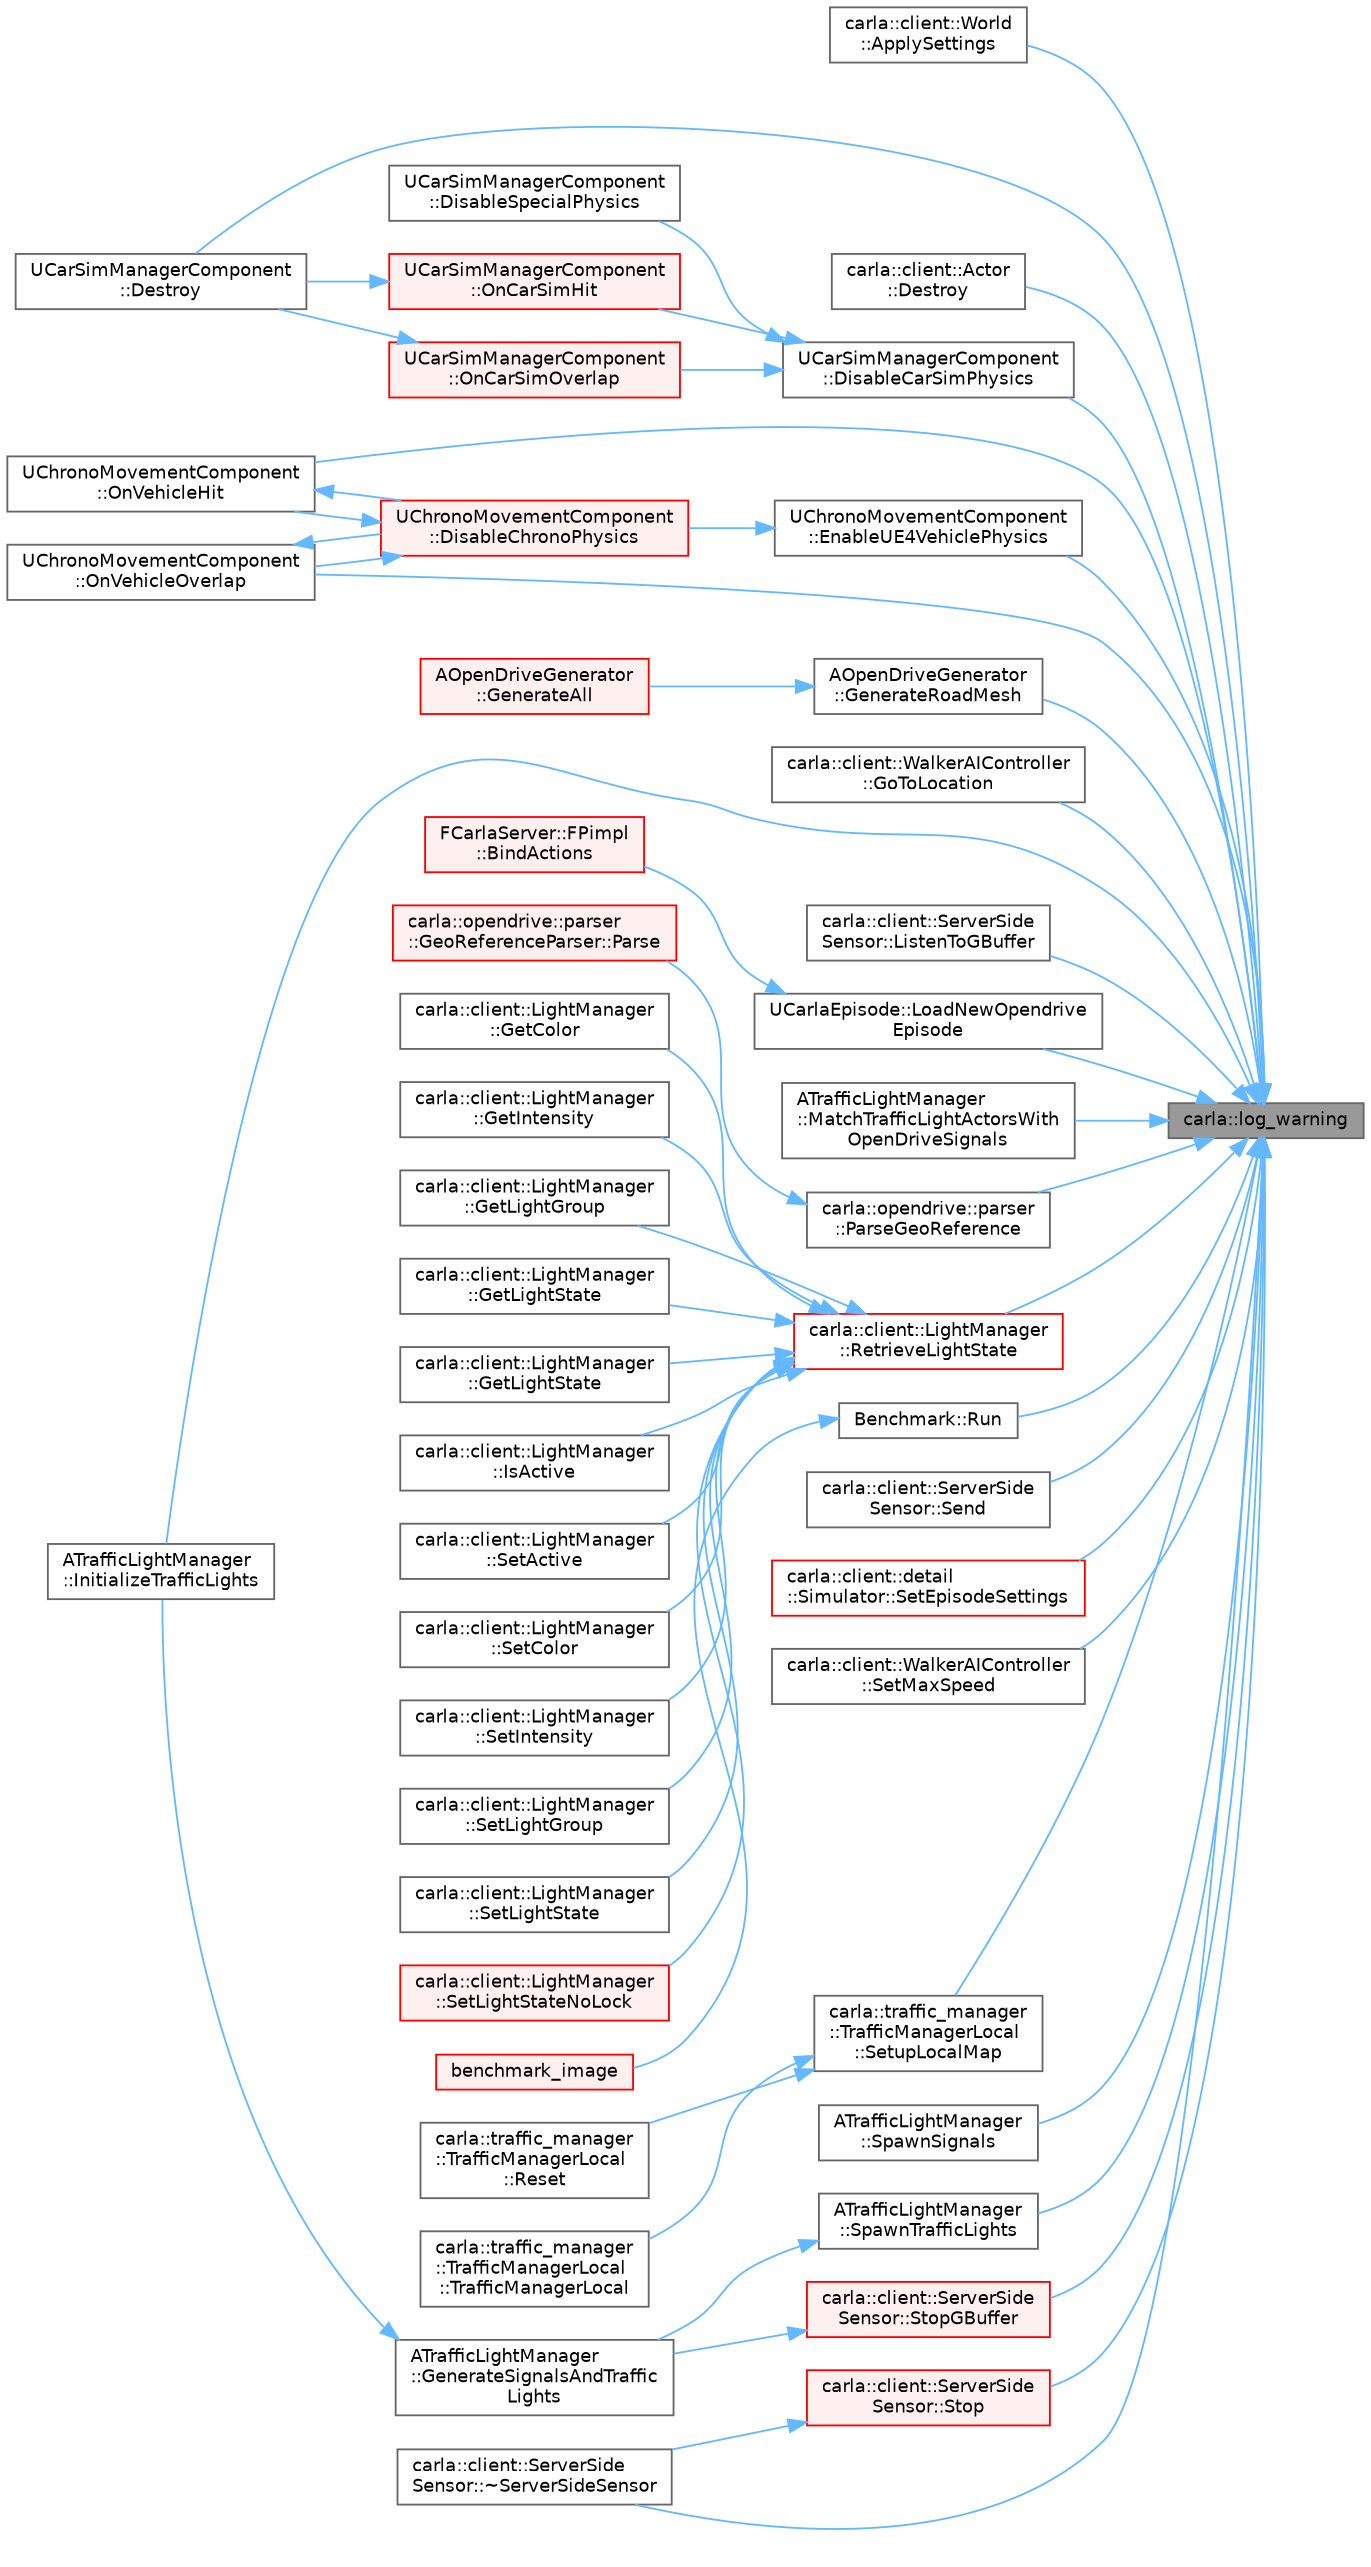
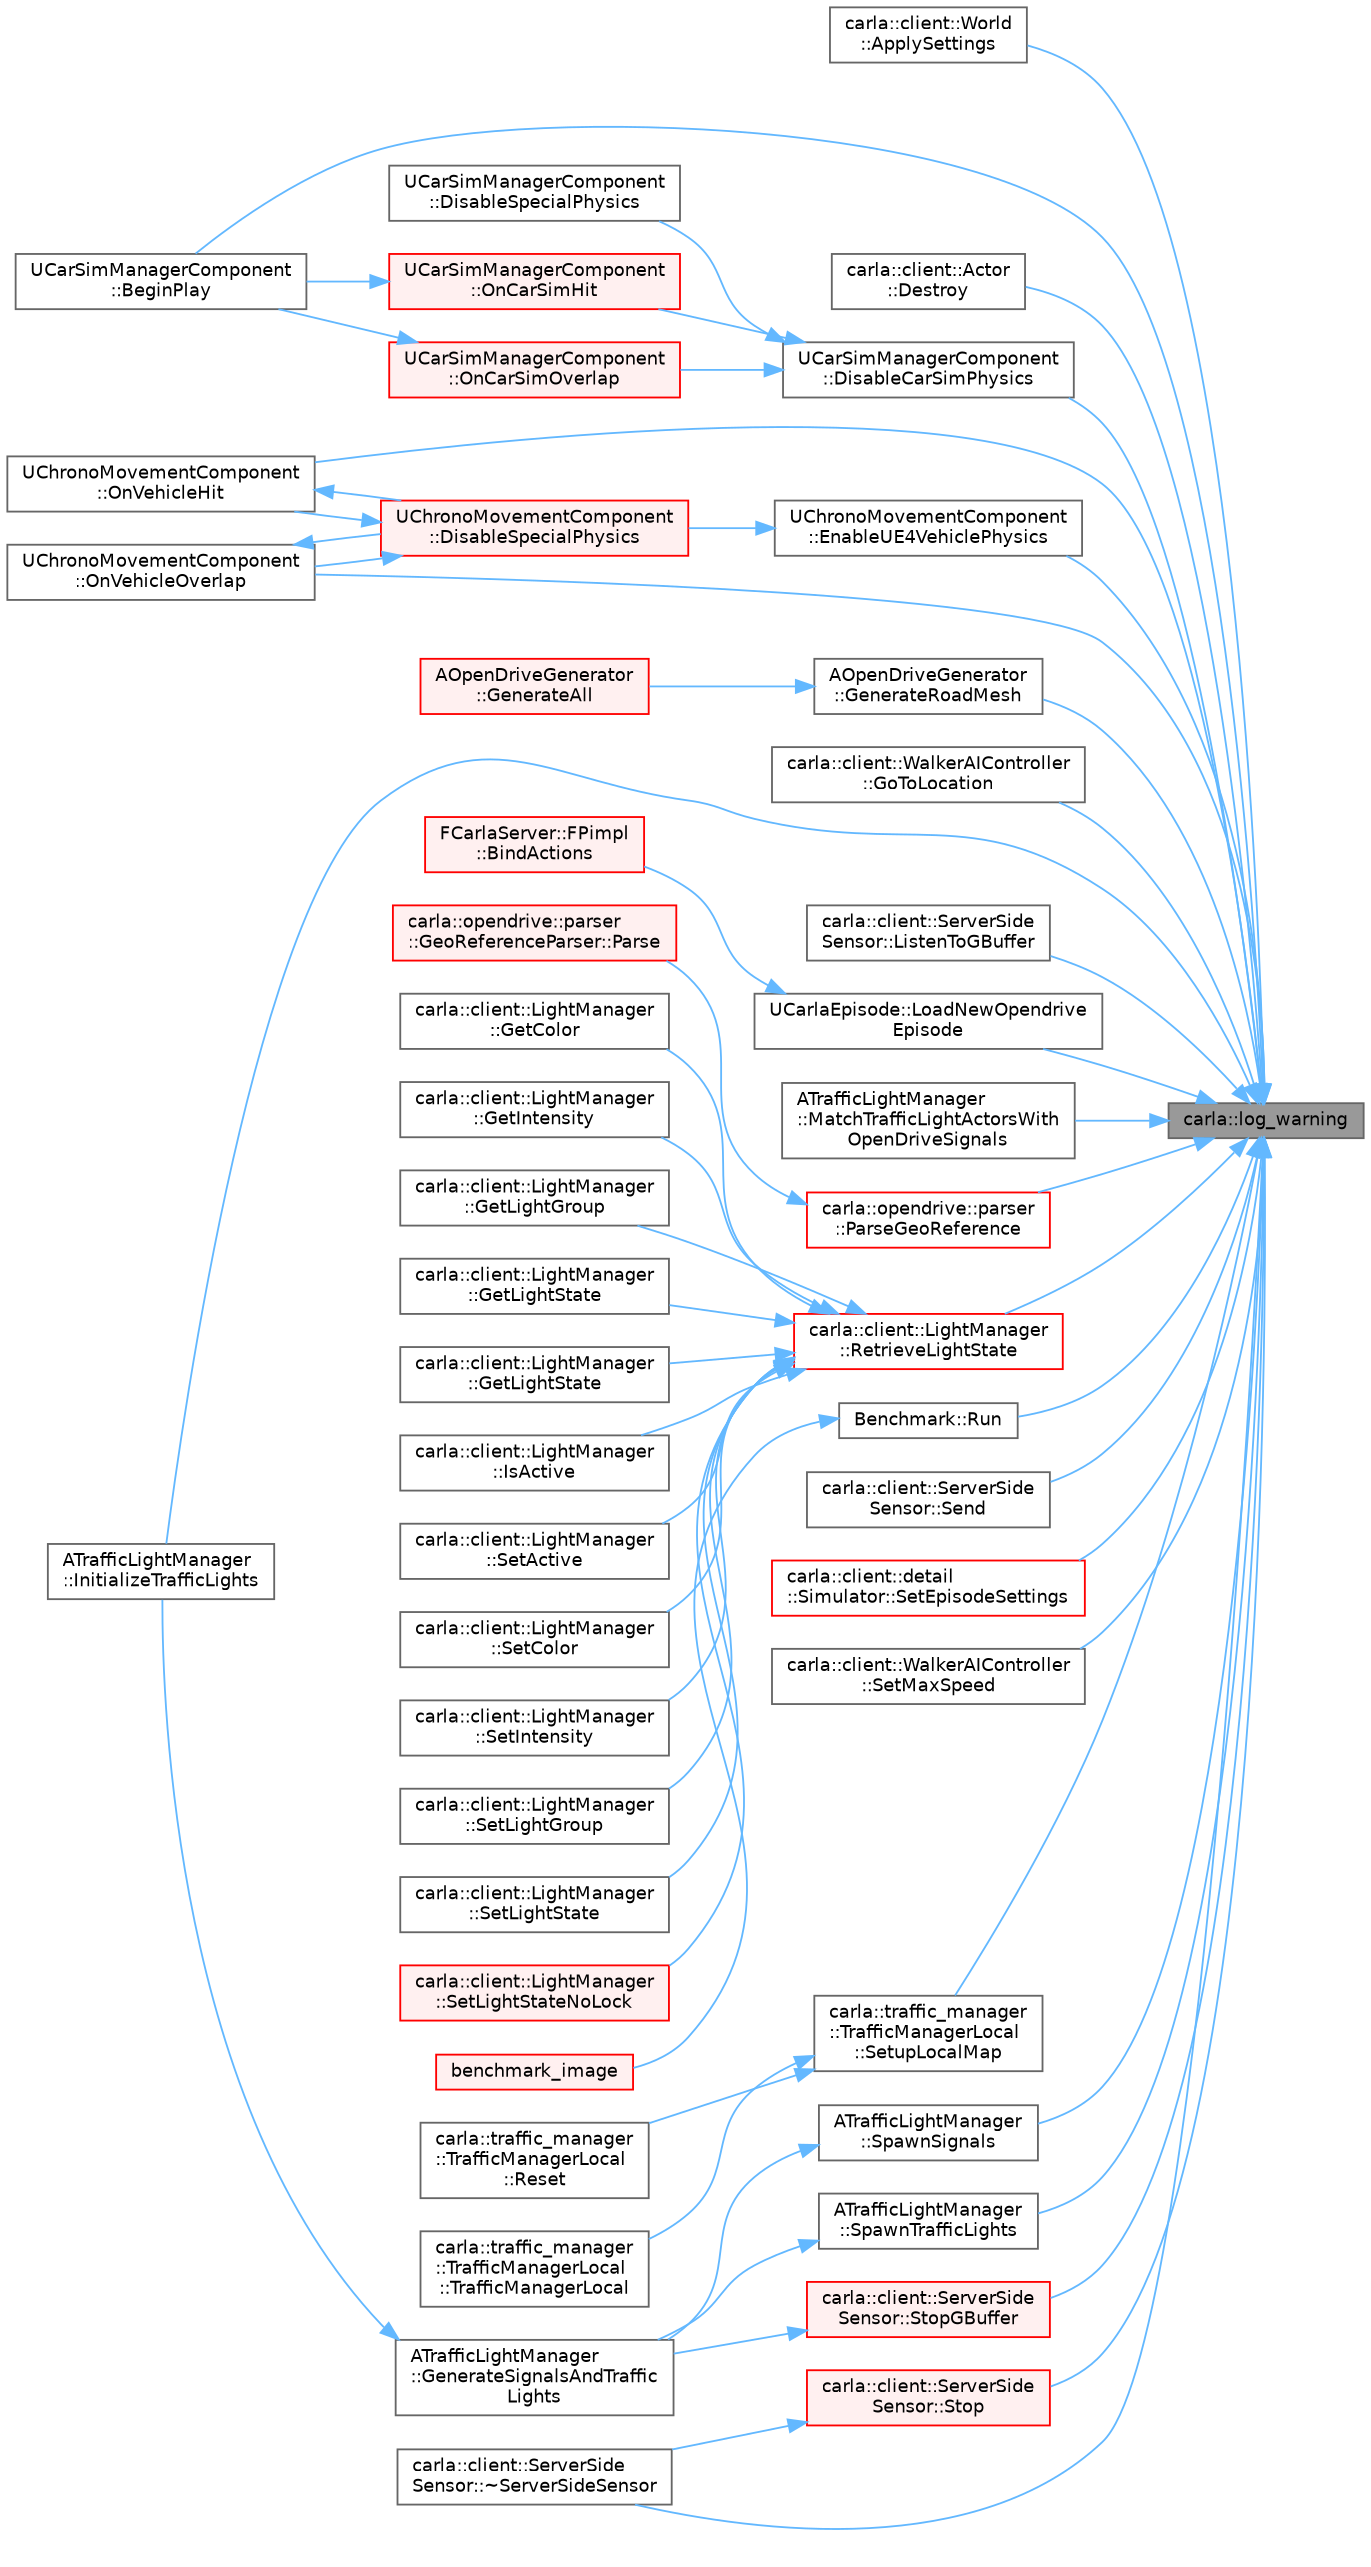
(161, 282) -> (161, 282)
(535, 528) -> (535, 528)
(928, 1220) -> (928, 1220)
none -> (723, 2236)
